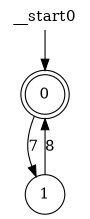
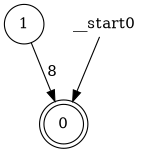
(28, 141) -> none
